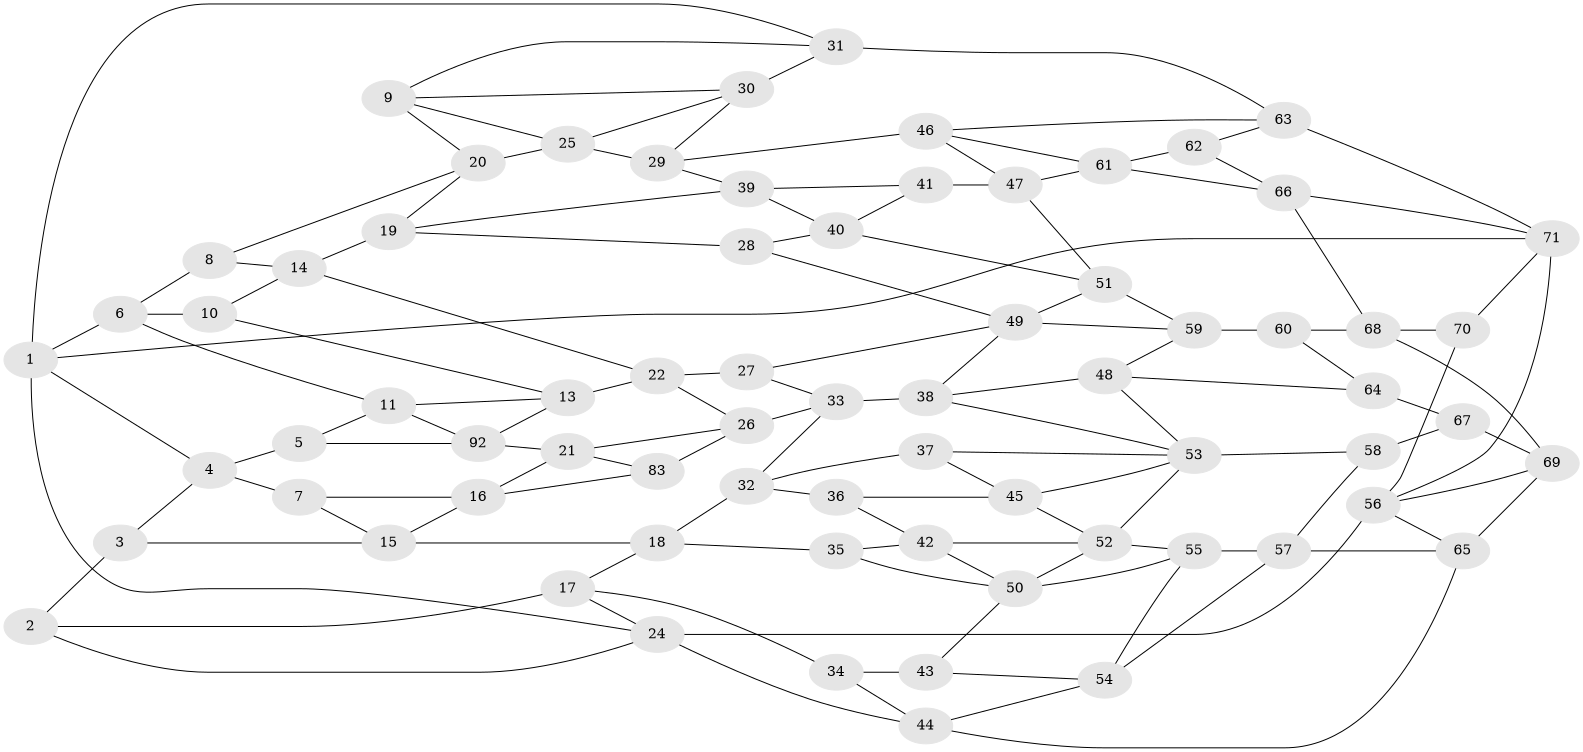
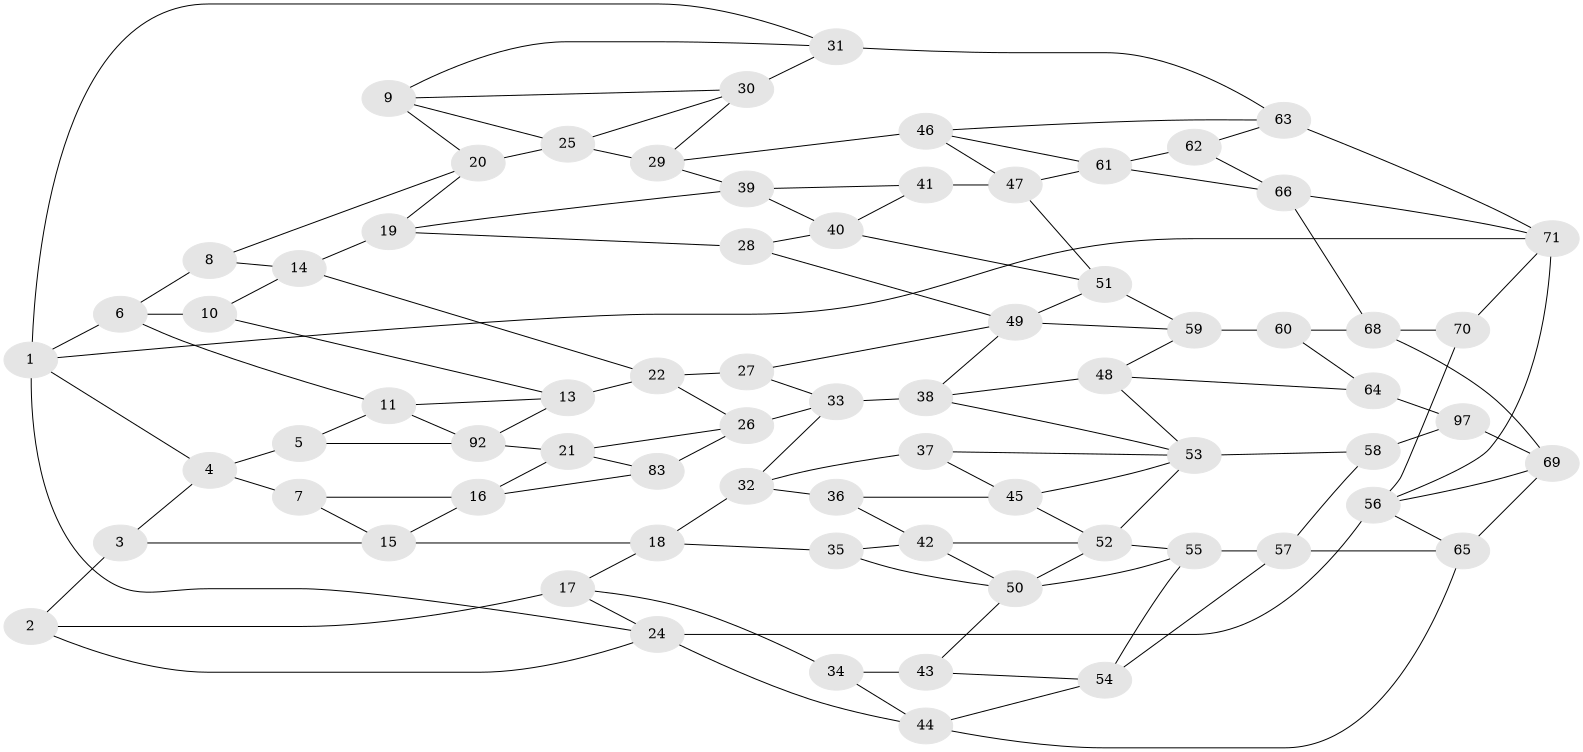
(1463, 422) -> (1463, 422)
